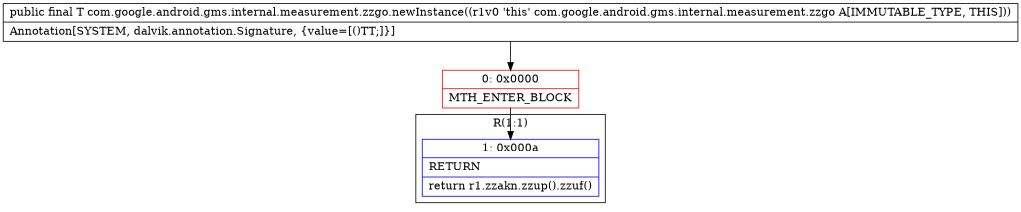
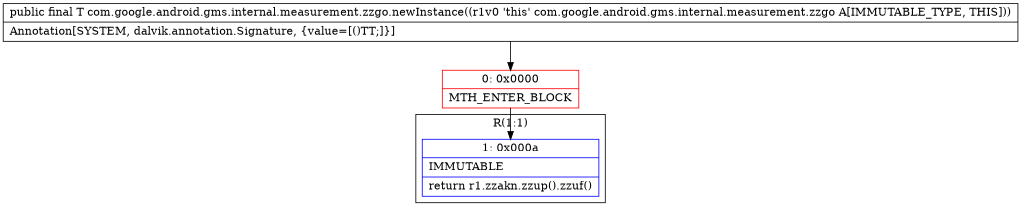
(455, 167) -> (466, 167)
